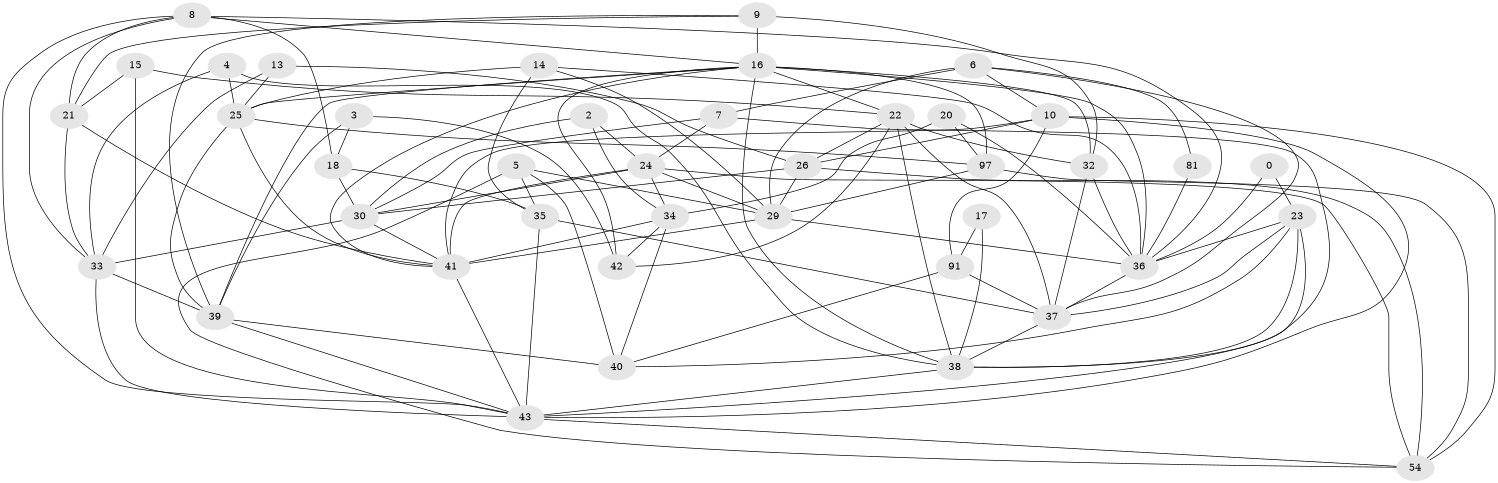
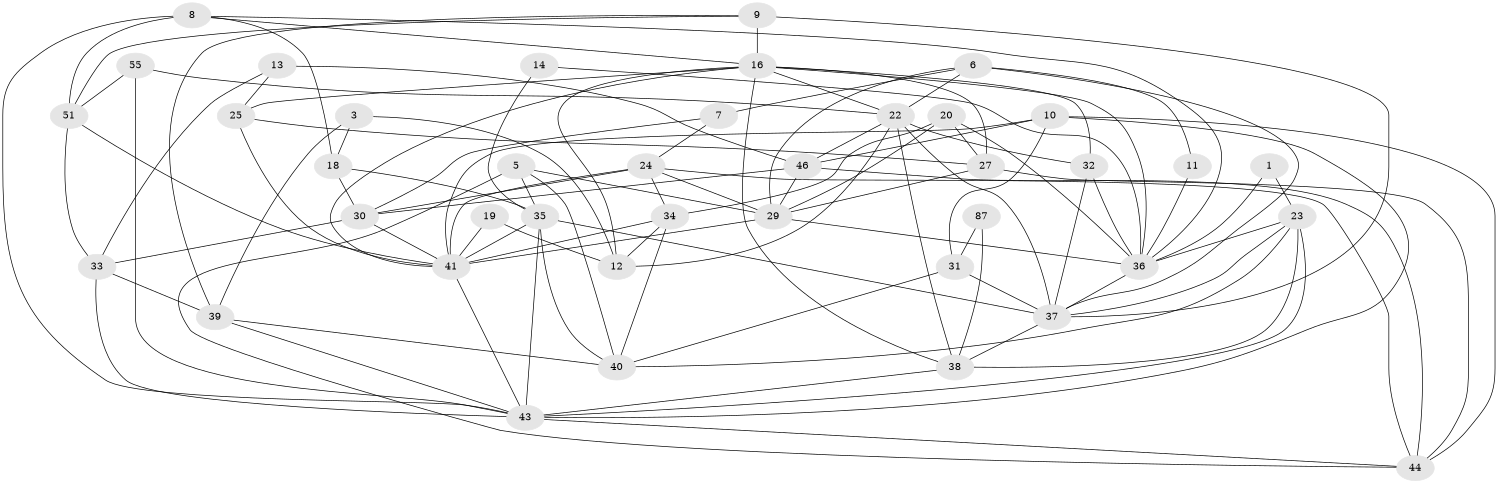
(967, 44) -> (1305, 73)
(136, 66) -> (136, 66)
(227, 66) -> none
(384, 80) -> none
(1017, 94) -> (934, 91)
(339, 101) -> none
(32, 102) -> none
(69, 116) -> (69, 116)
(589, 116) -> none
(674, 128) -> (871, 167)
(1275, 148) -> none
(803, 166) -> (803, 166)
(986, 166) -> (986, 166)
(1193, 166) -> (1193, 166)
(1269, 166) -> (1269, 166)
none -> (490, 217)
(982, 217) -> (982, 217)
(174, 220) -> none
none -> (496, 242)
(617, 267) -> (617, 267)
(955, 267) -> (955, 267)
none -> (555, 303)
(1415, 468) -> (1415, 468)
